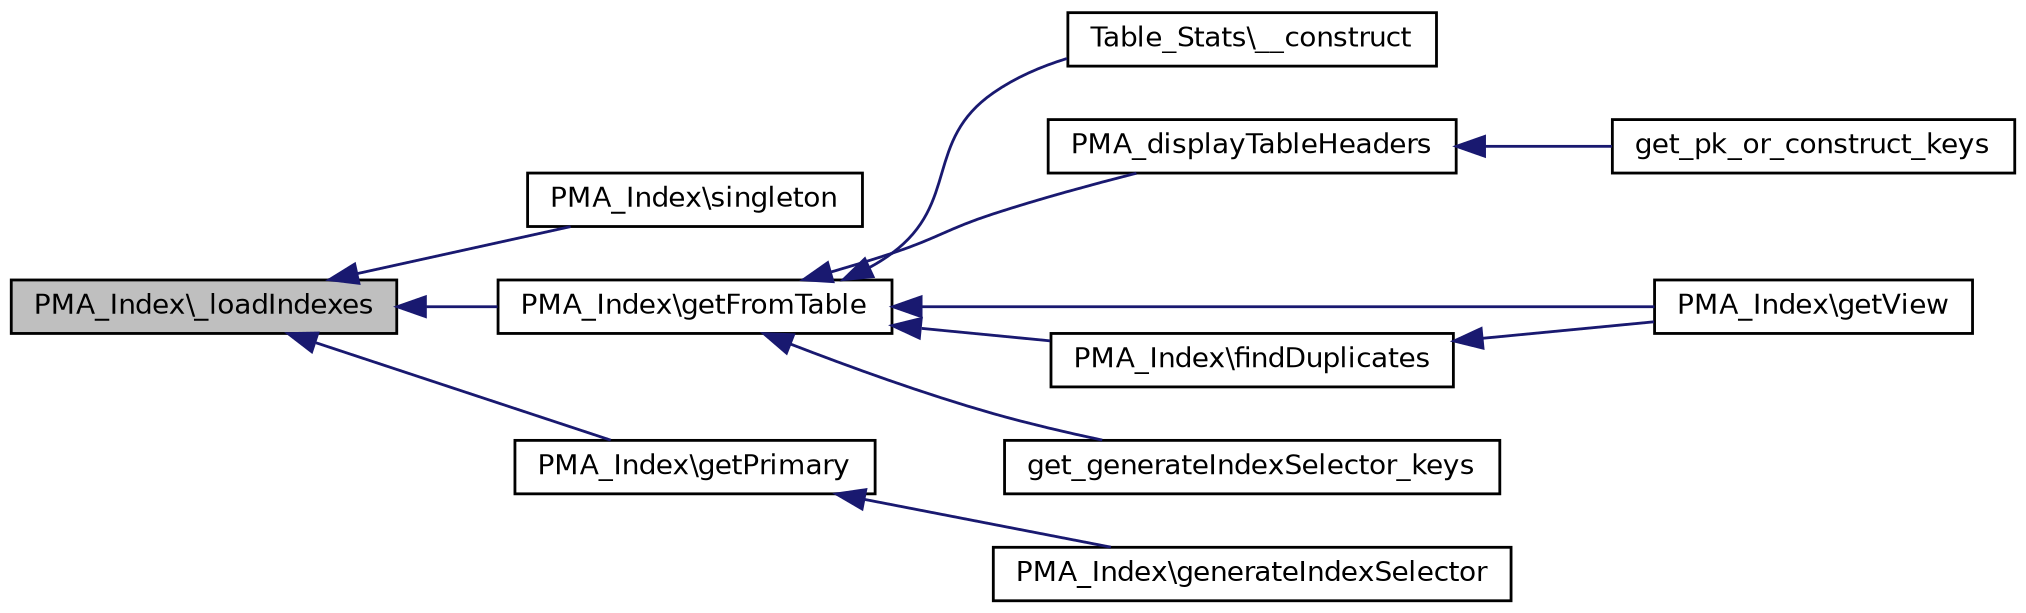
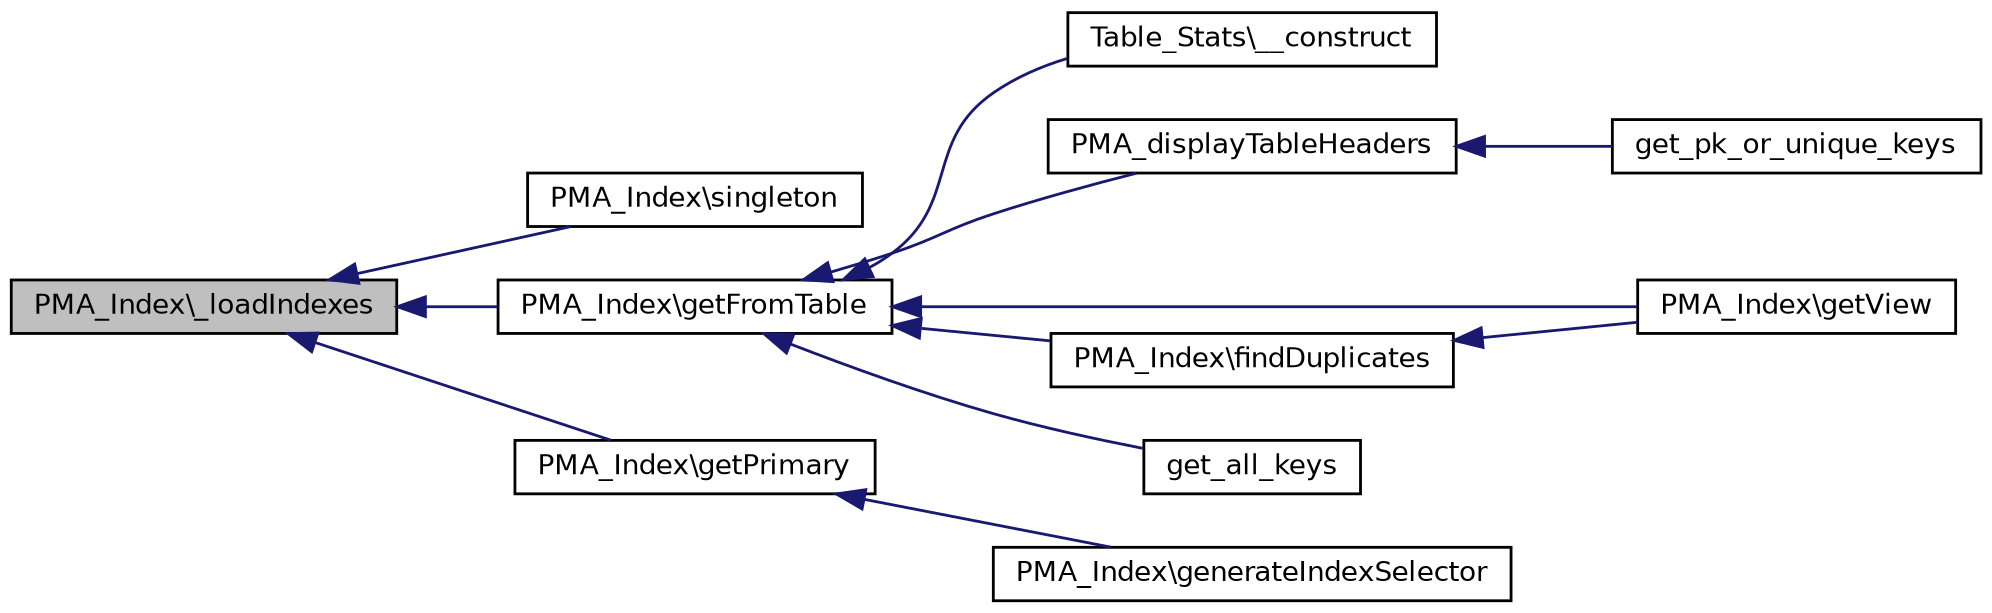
(1814, 146) -> (1797, 146)
(1252, 467) -> (1252, 467)
